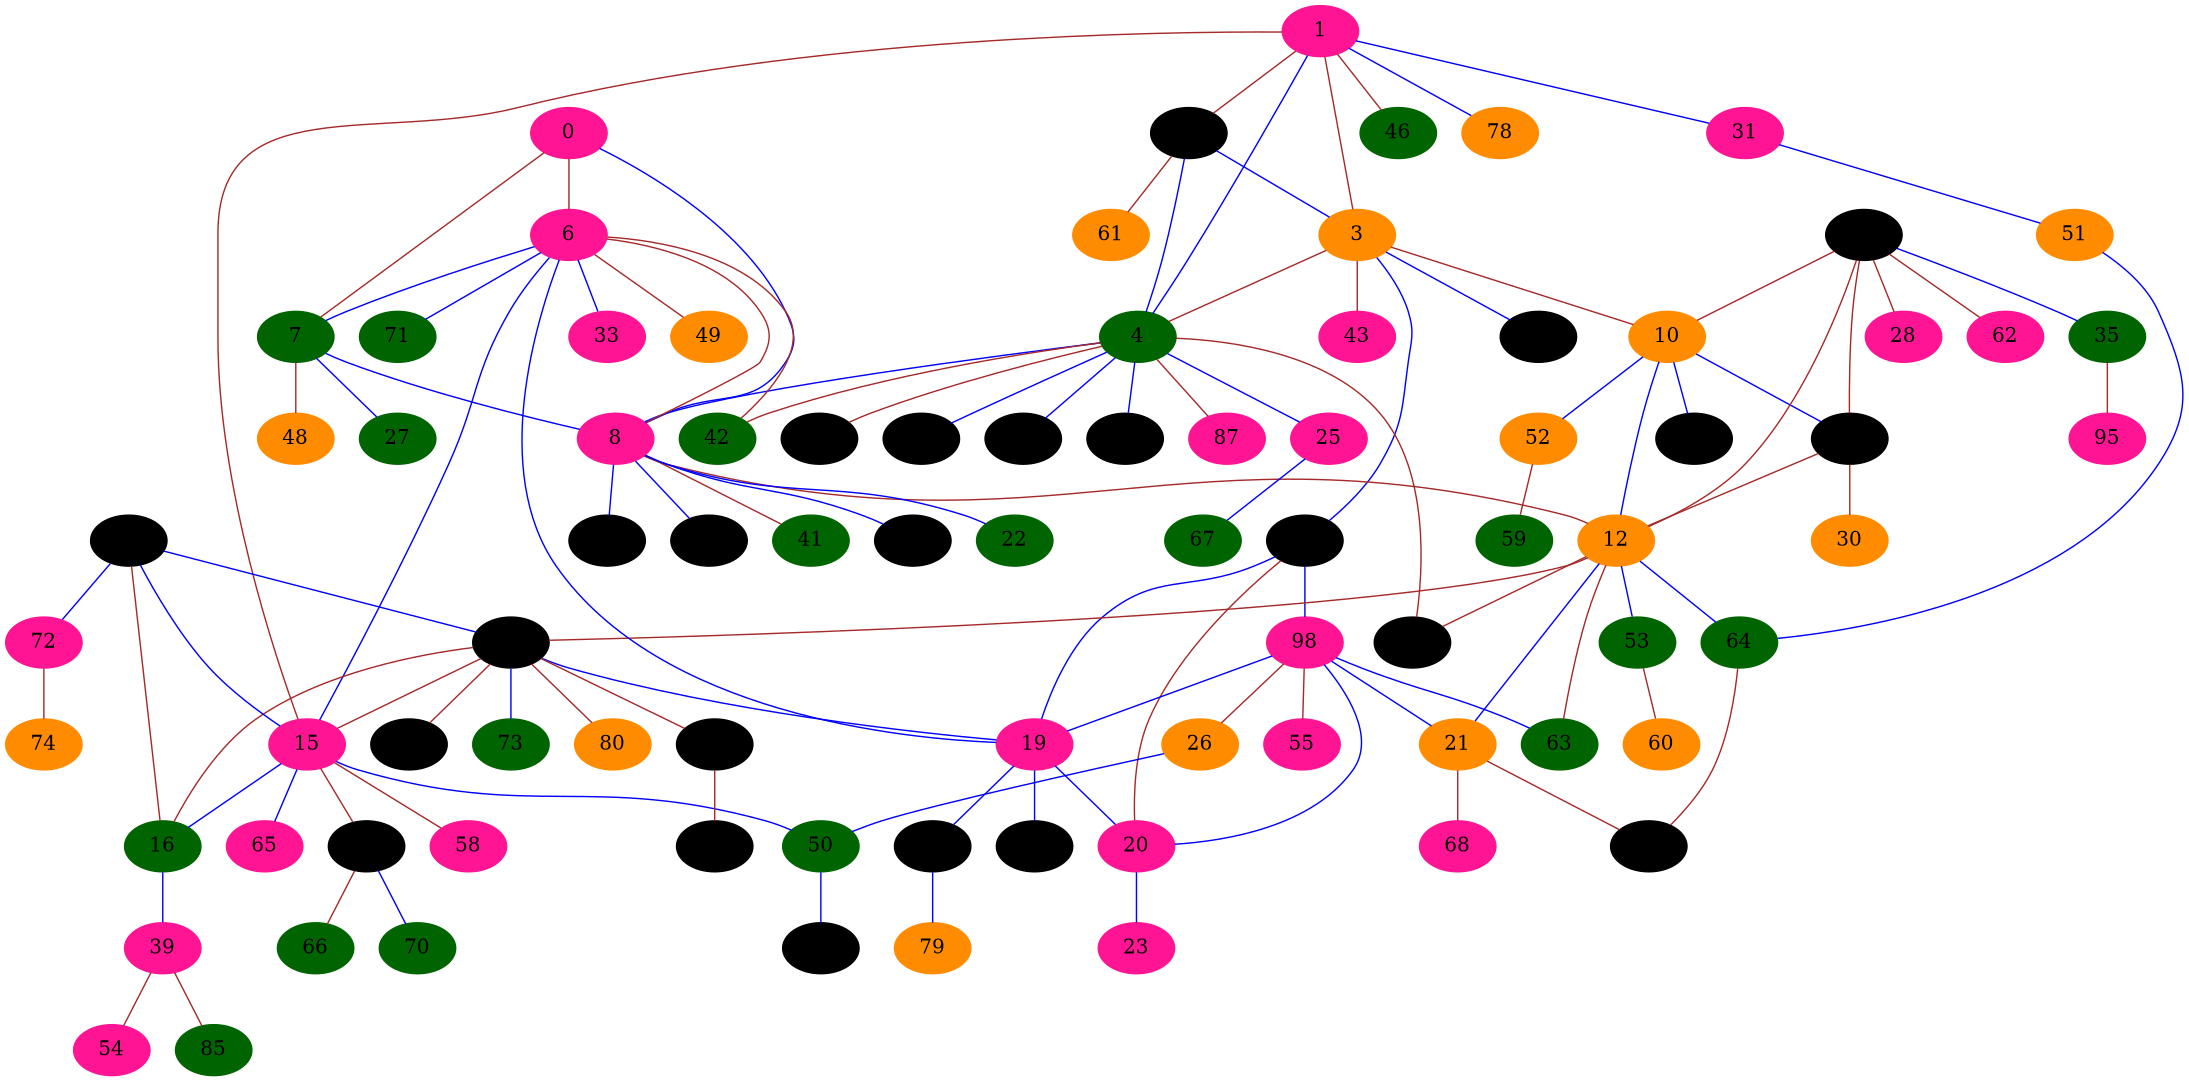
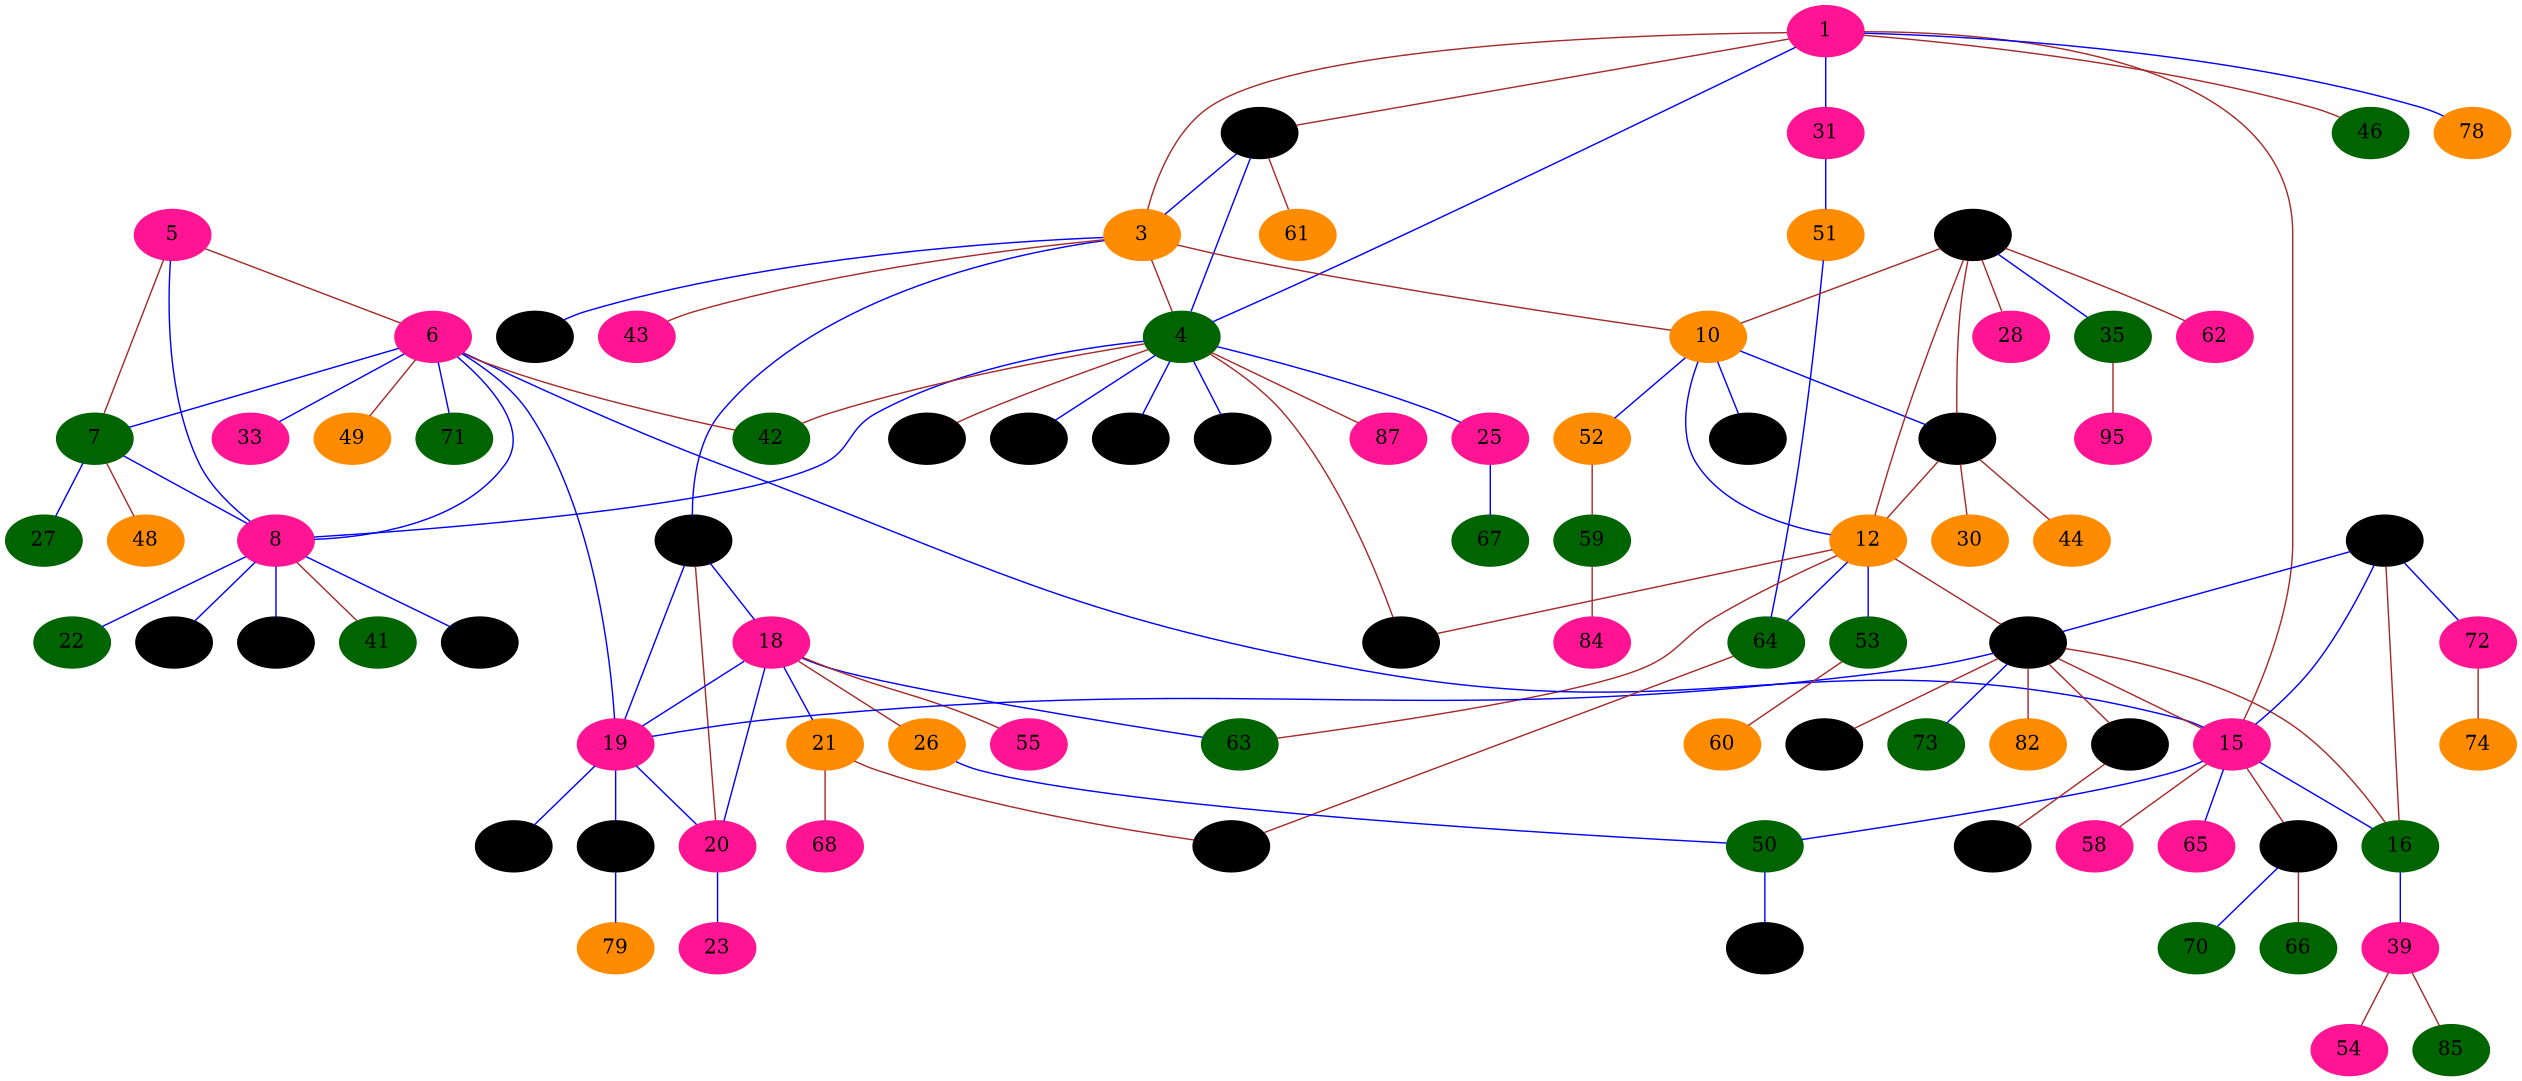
(569, 133) -> (173, 235)
(763, 315) -> (475, 493)
(1116, 490) -> none
none -> (2072, 541)
(1537, 642) -> none
(1305, 643) -> (771, 643)
none -> (1592, 643)
(613, 744) -> (2028, 744)
